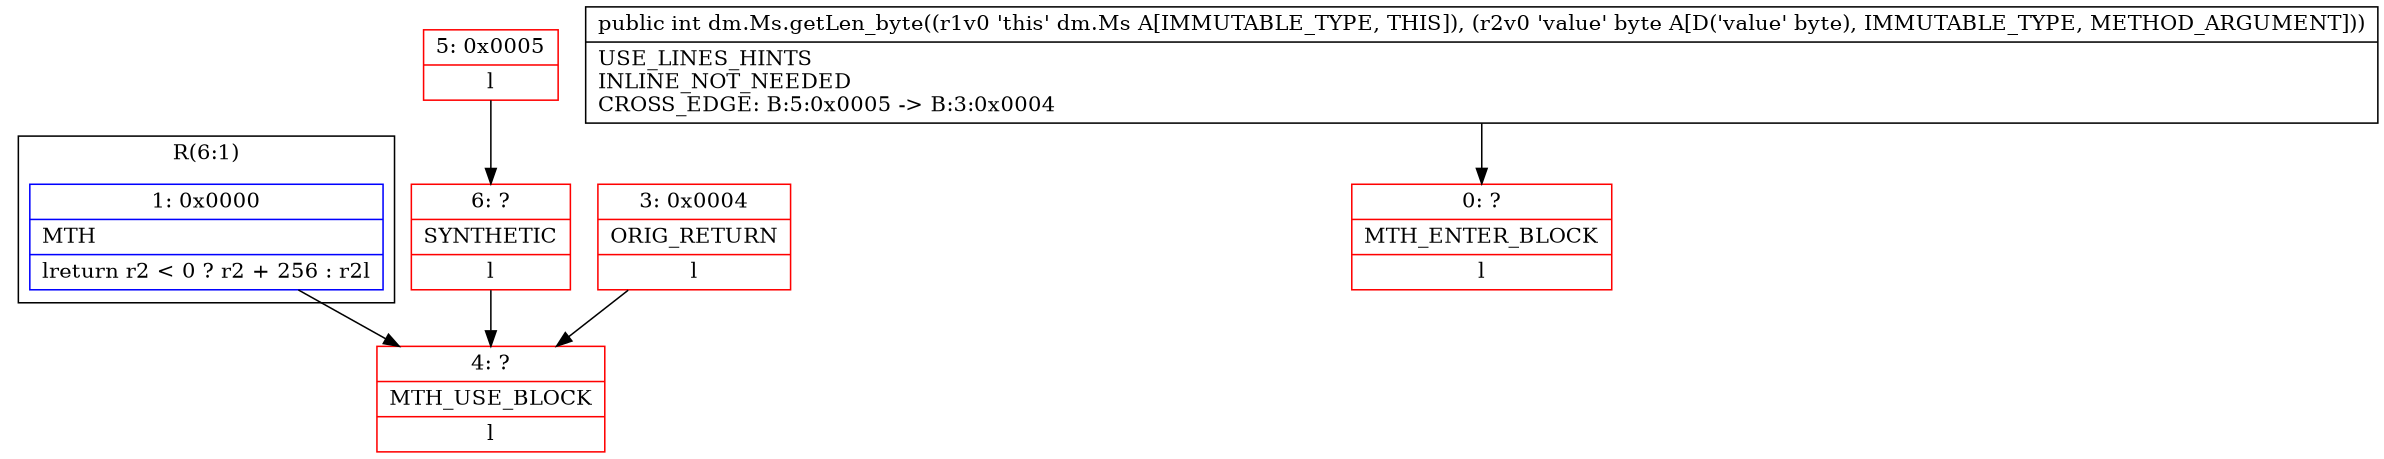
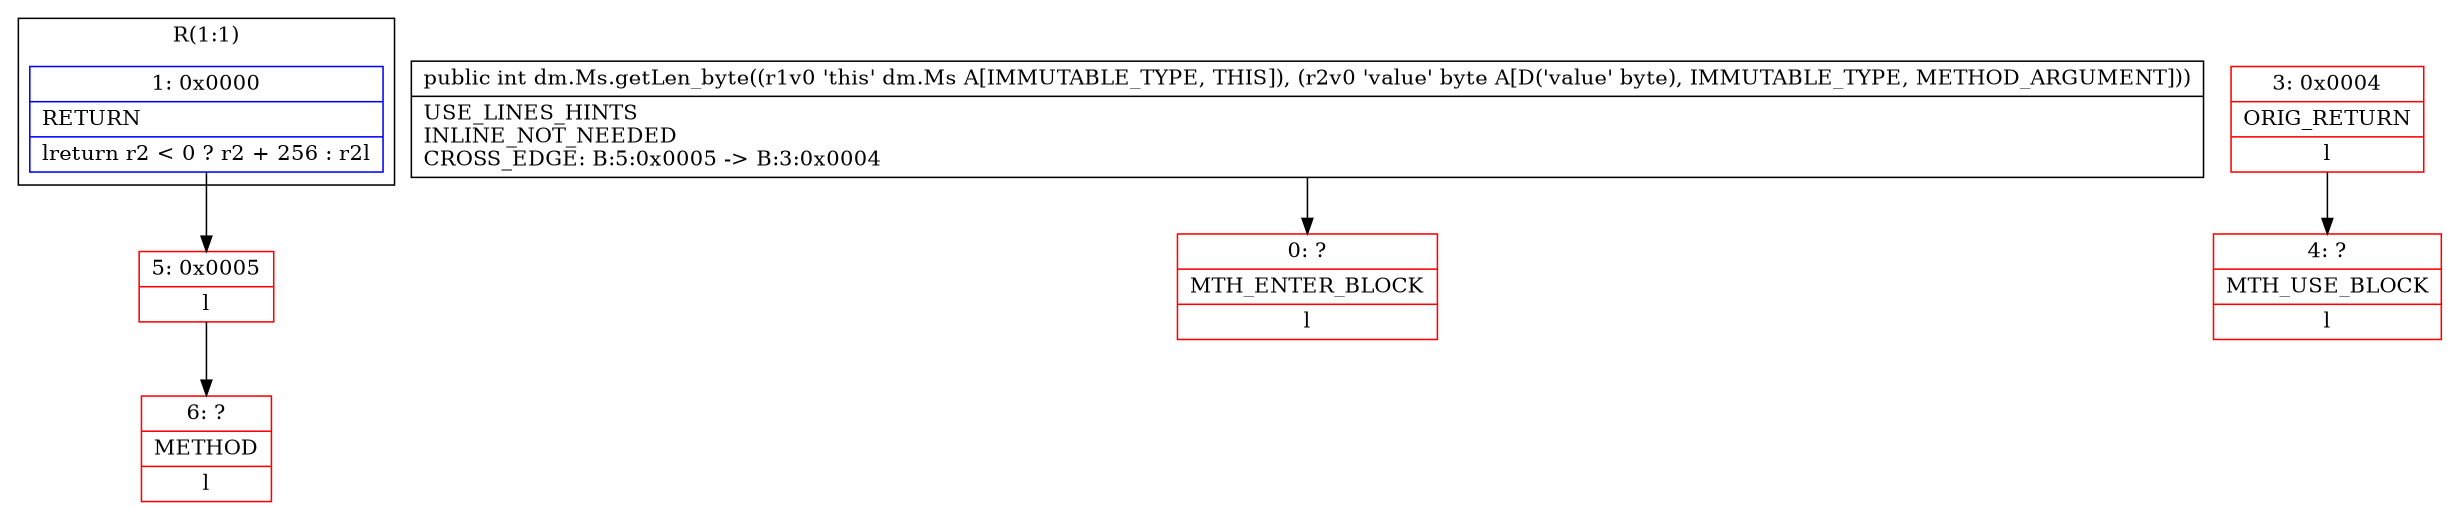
(206, 154) -> (206, 36)
(70, 236) -> (92, 119)
(491, 236) -> (206, 448)
(491, 310) -> none
(342, 314) -> (206, 204)
